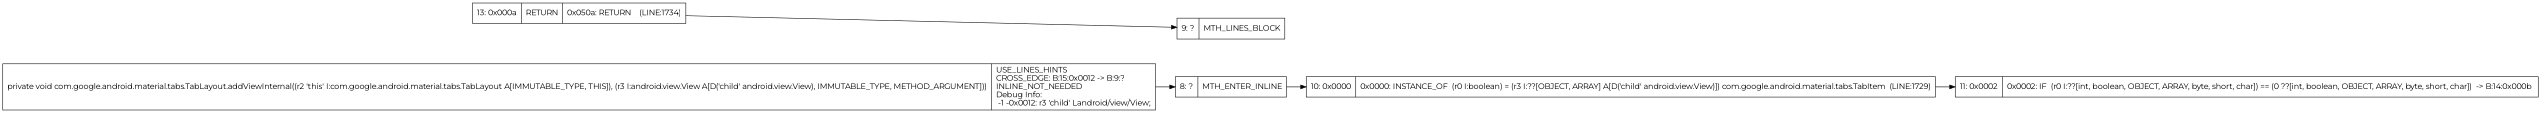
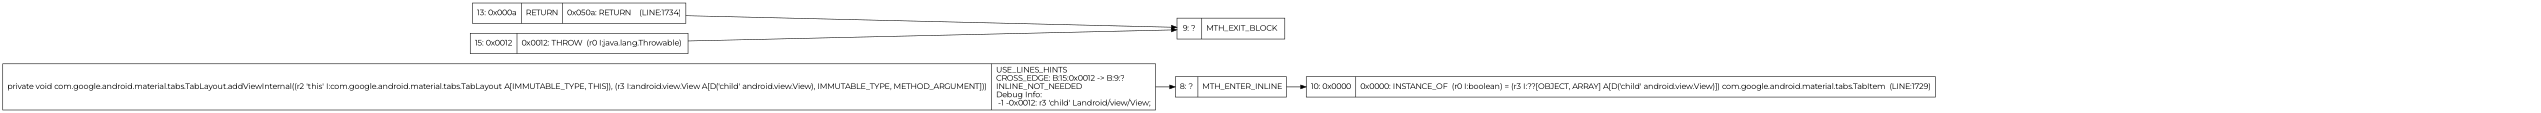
(1242, 28) -> (1242, 28)
none -> (579, 43)
(2247, 87) -> none
